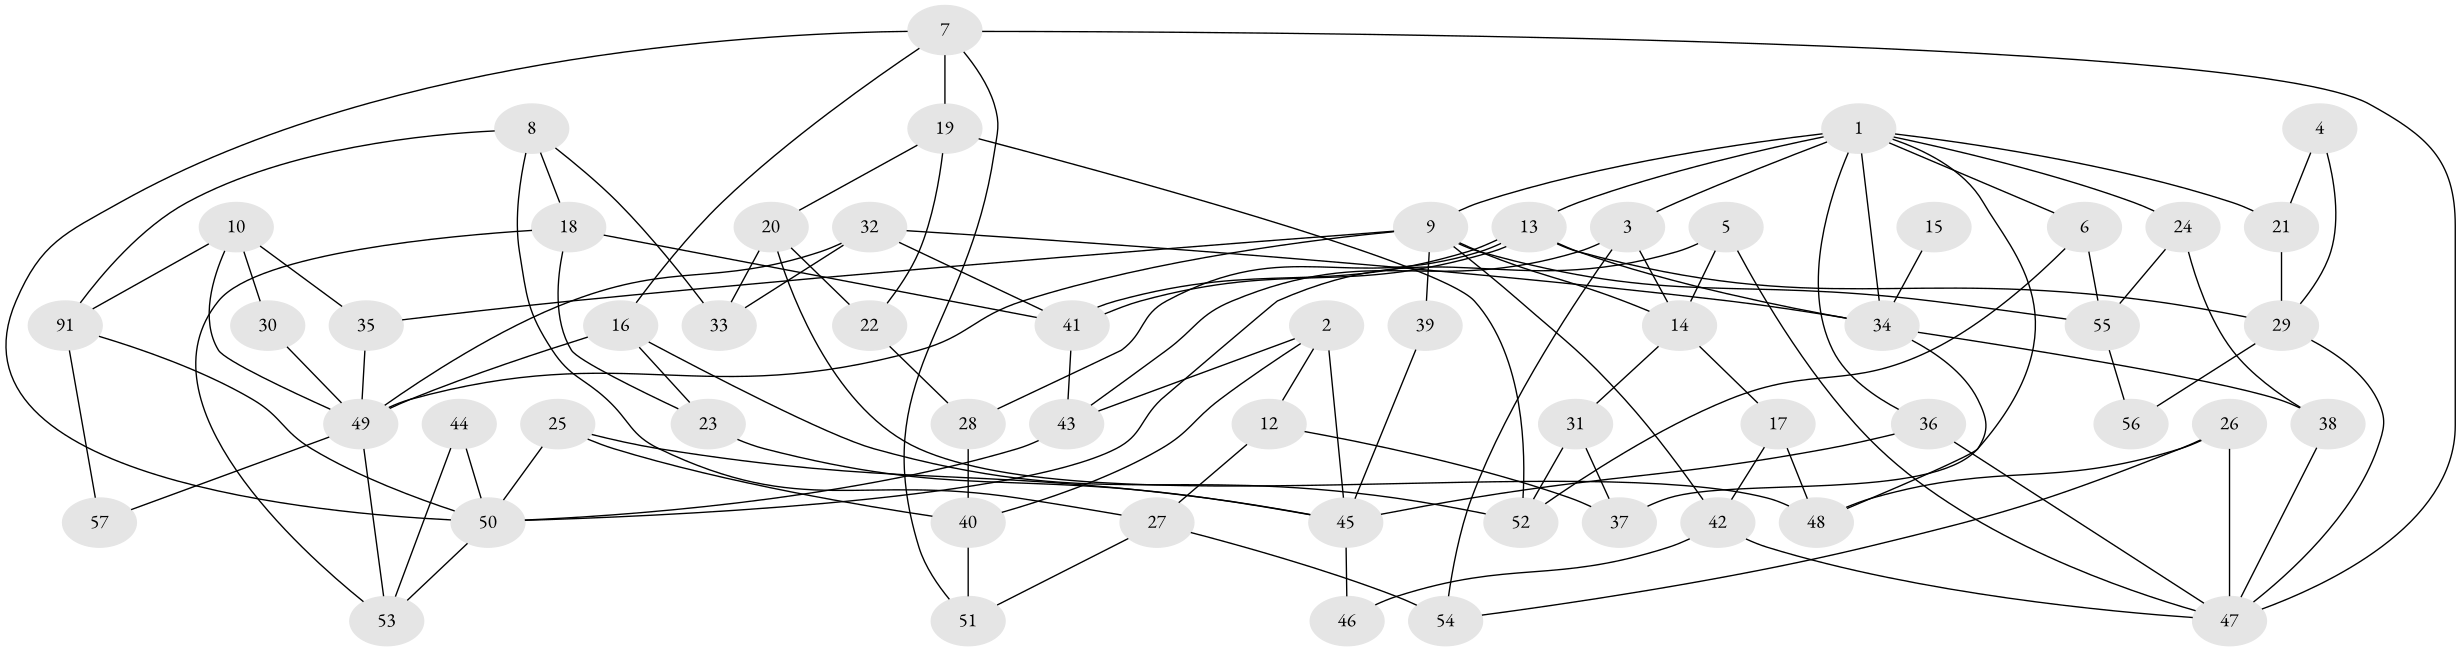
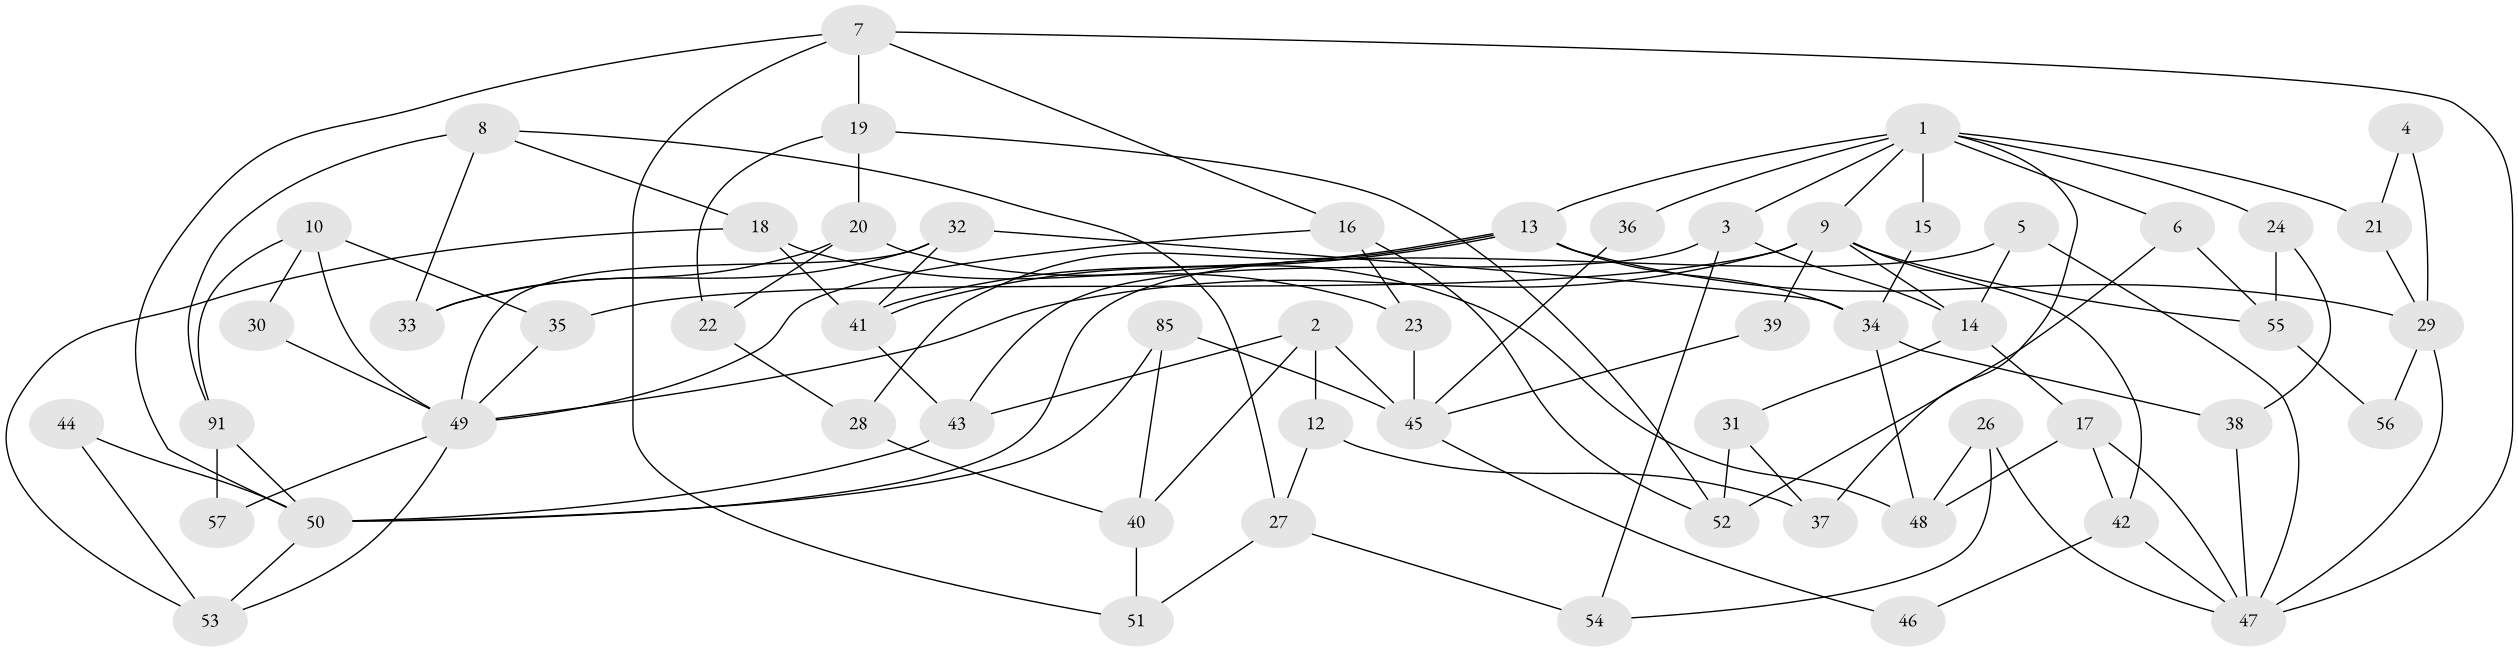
(1870, 227) -> (1923, 178)
(558, 424) -> (1165, 326)
(2079, 523) -> (2182, 512)
